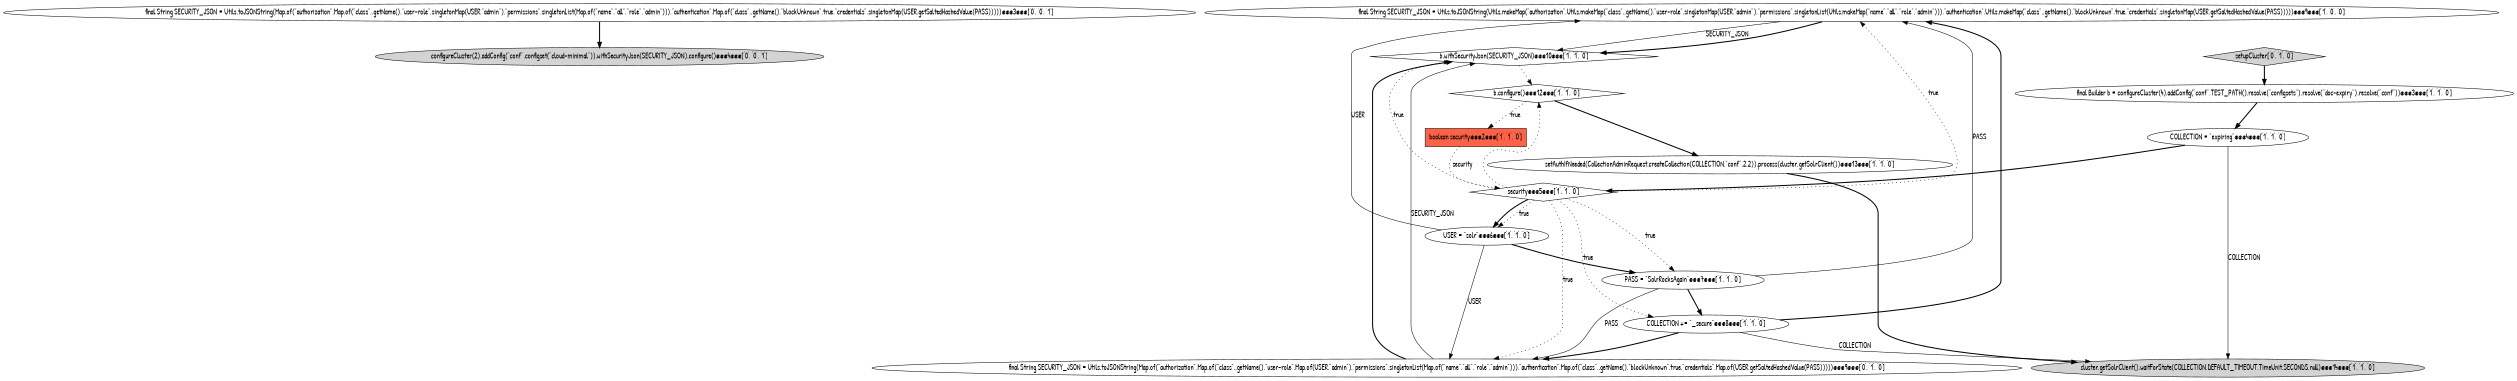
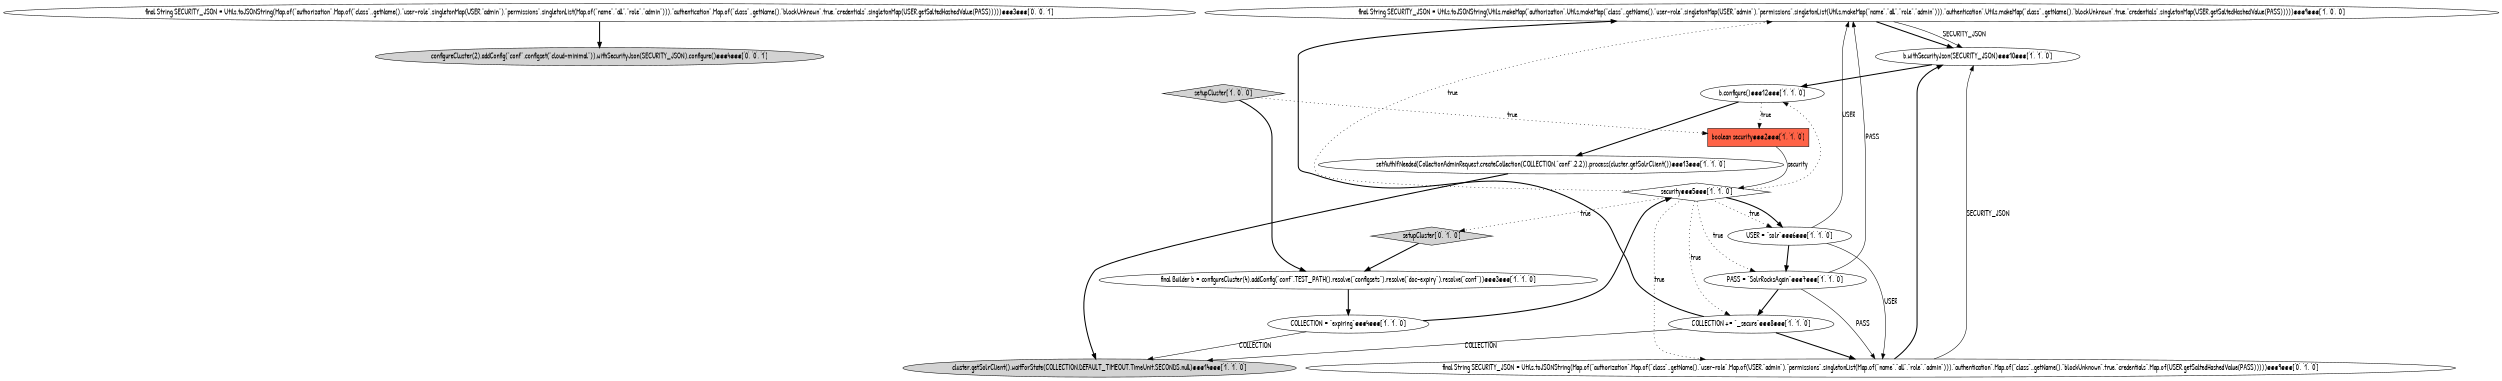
(1514, 57) -> (1978, 57)
(1524, 73) -> (1869, 75)
none -> (1223, 94)
(1537, 94) -> (1762, 94)
(1402, 137) -> (1565, 214)
(1451, 172) -> (1780, 177)
